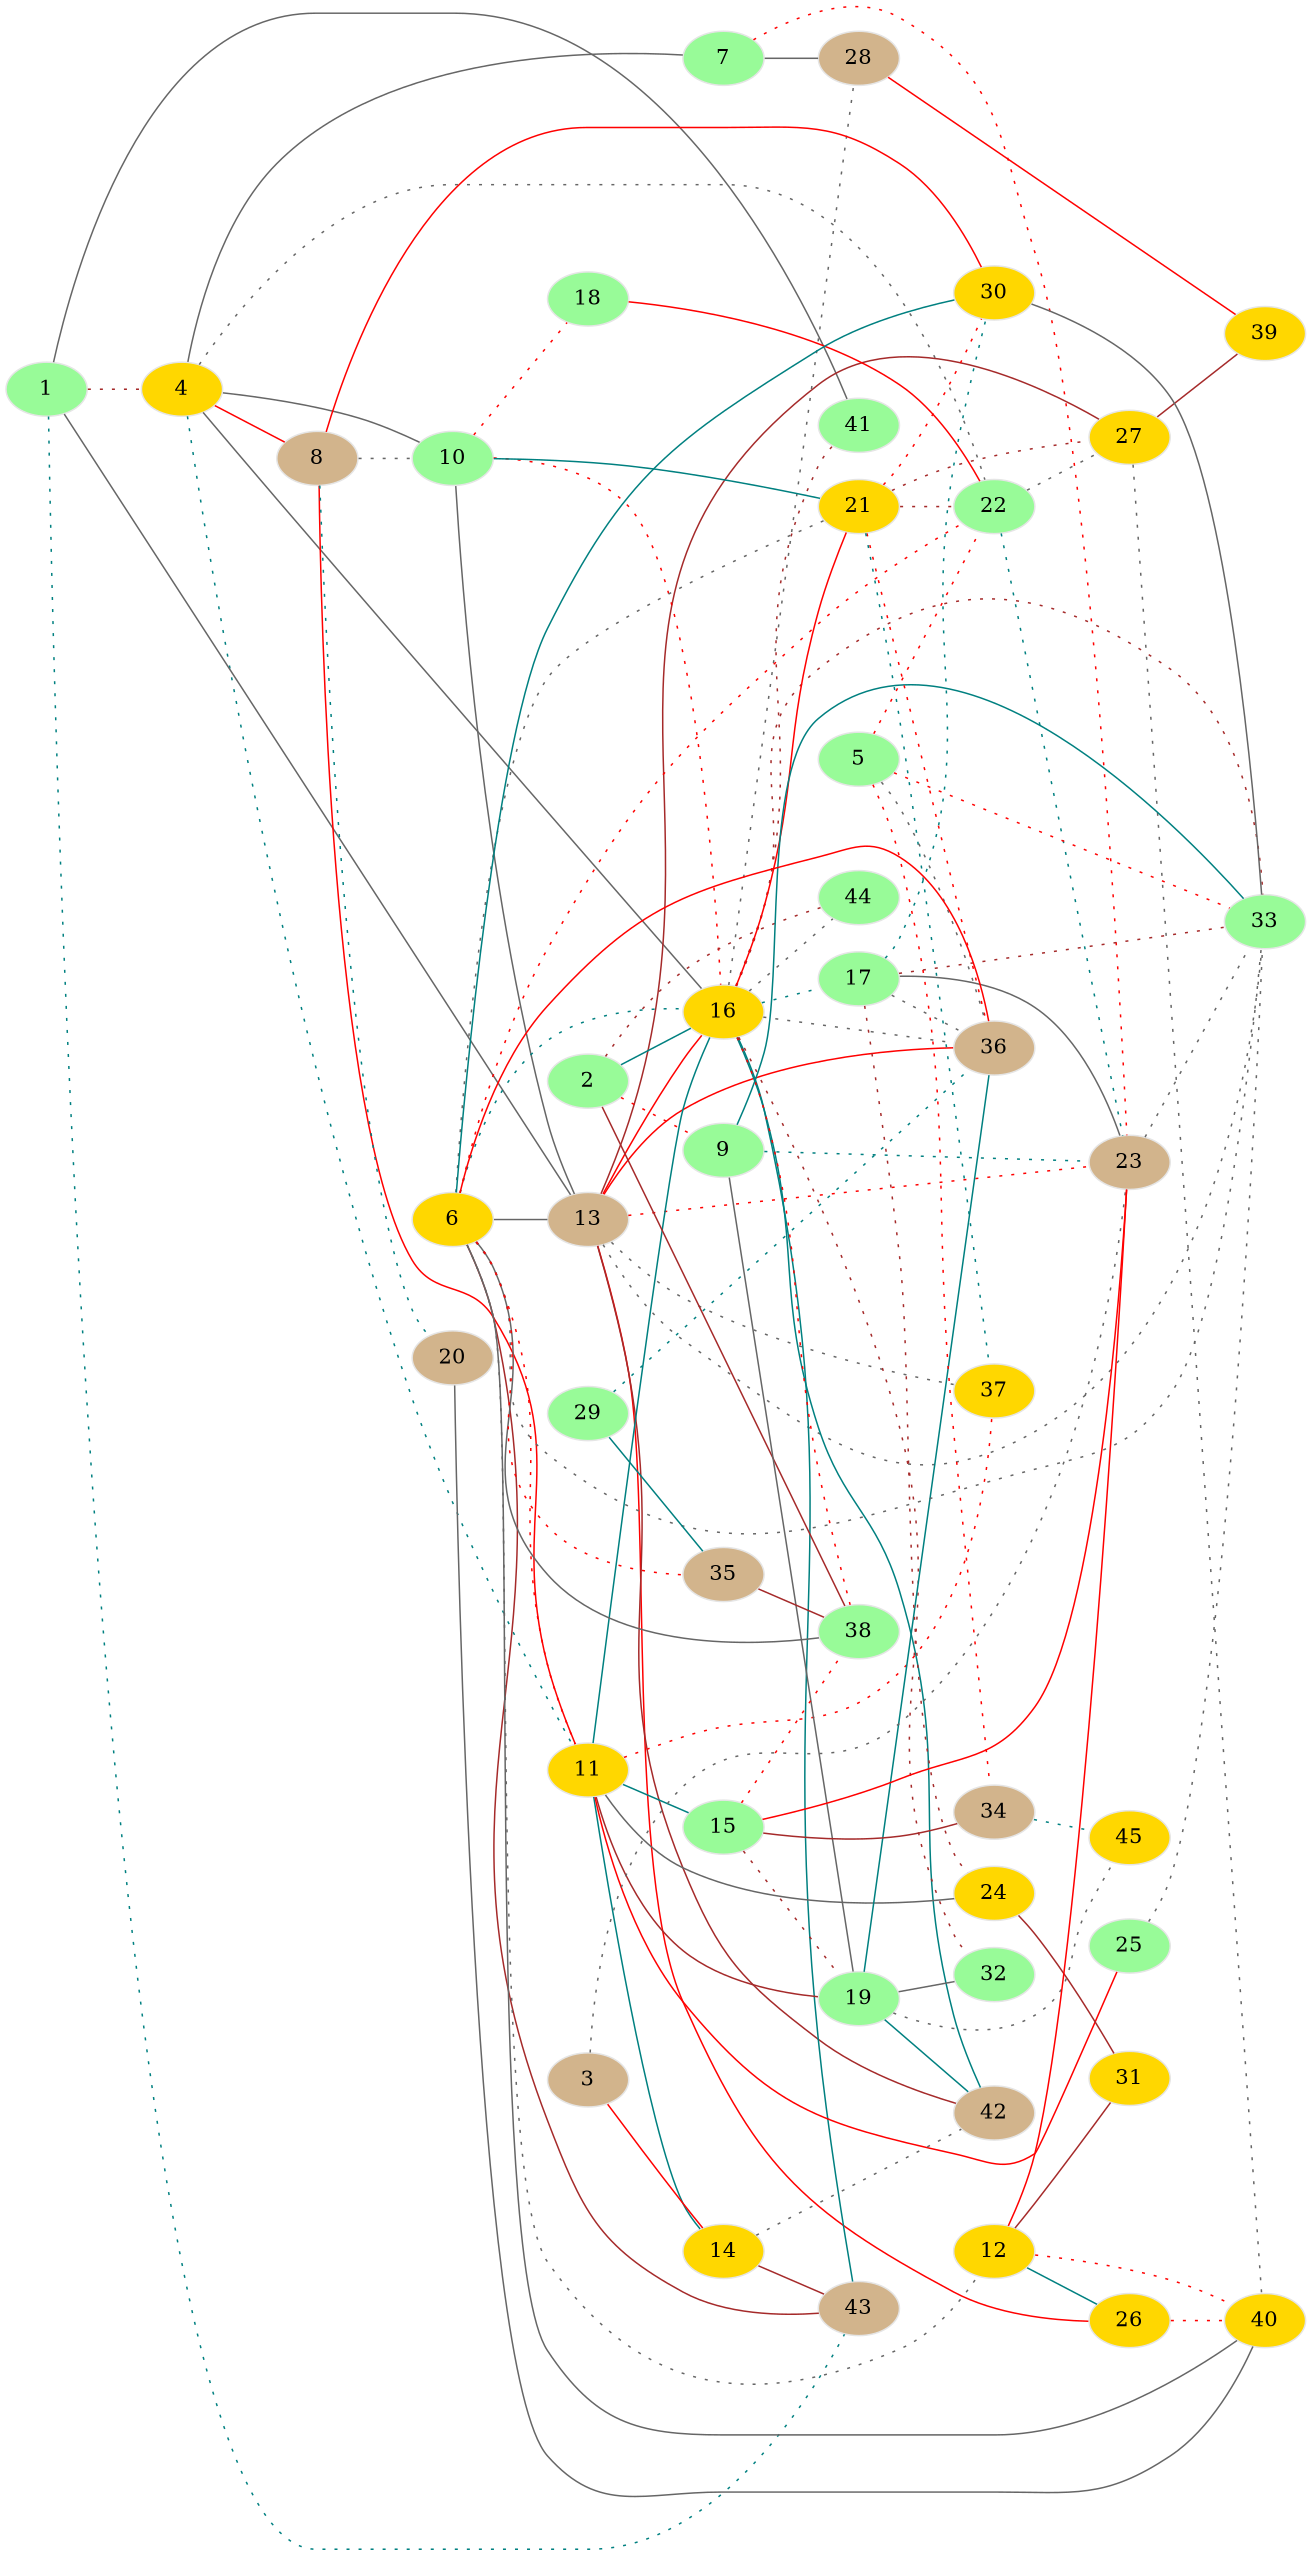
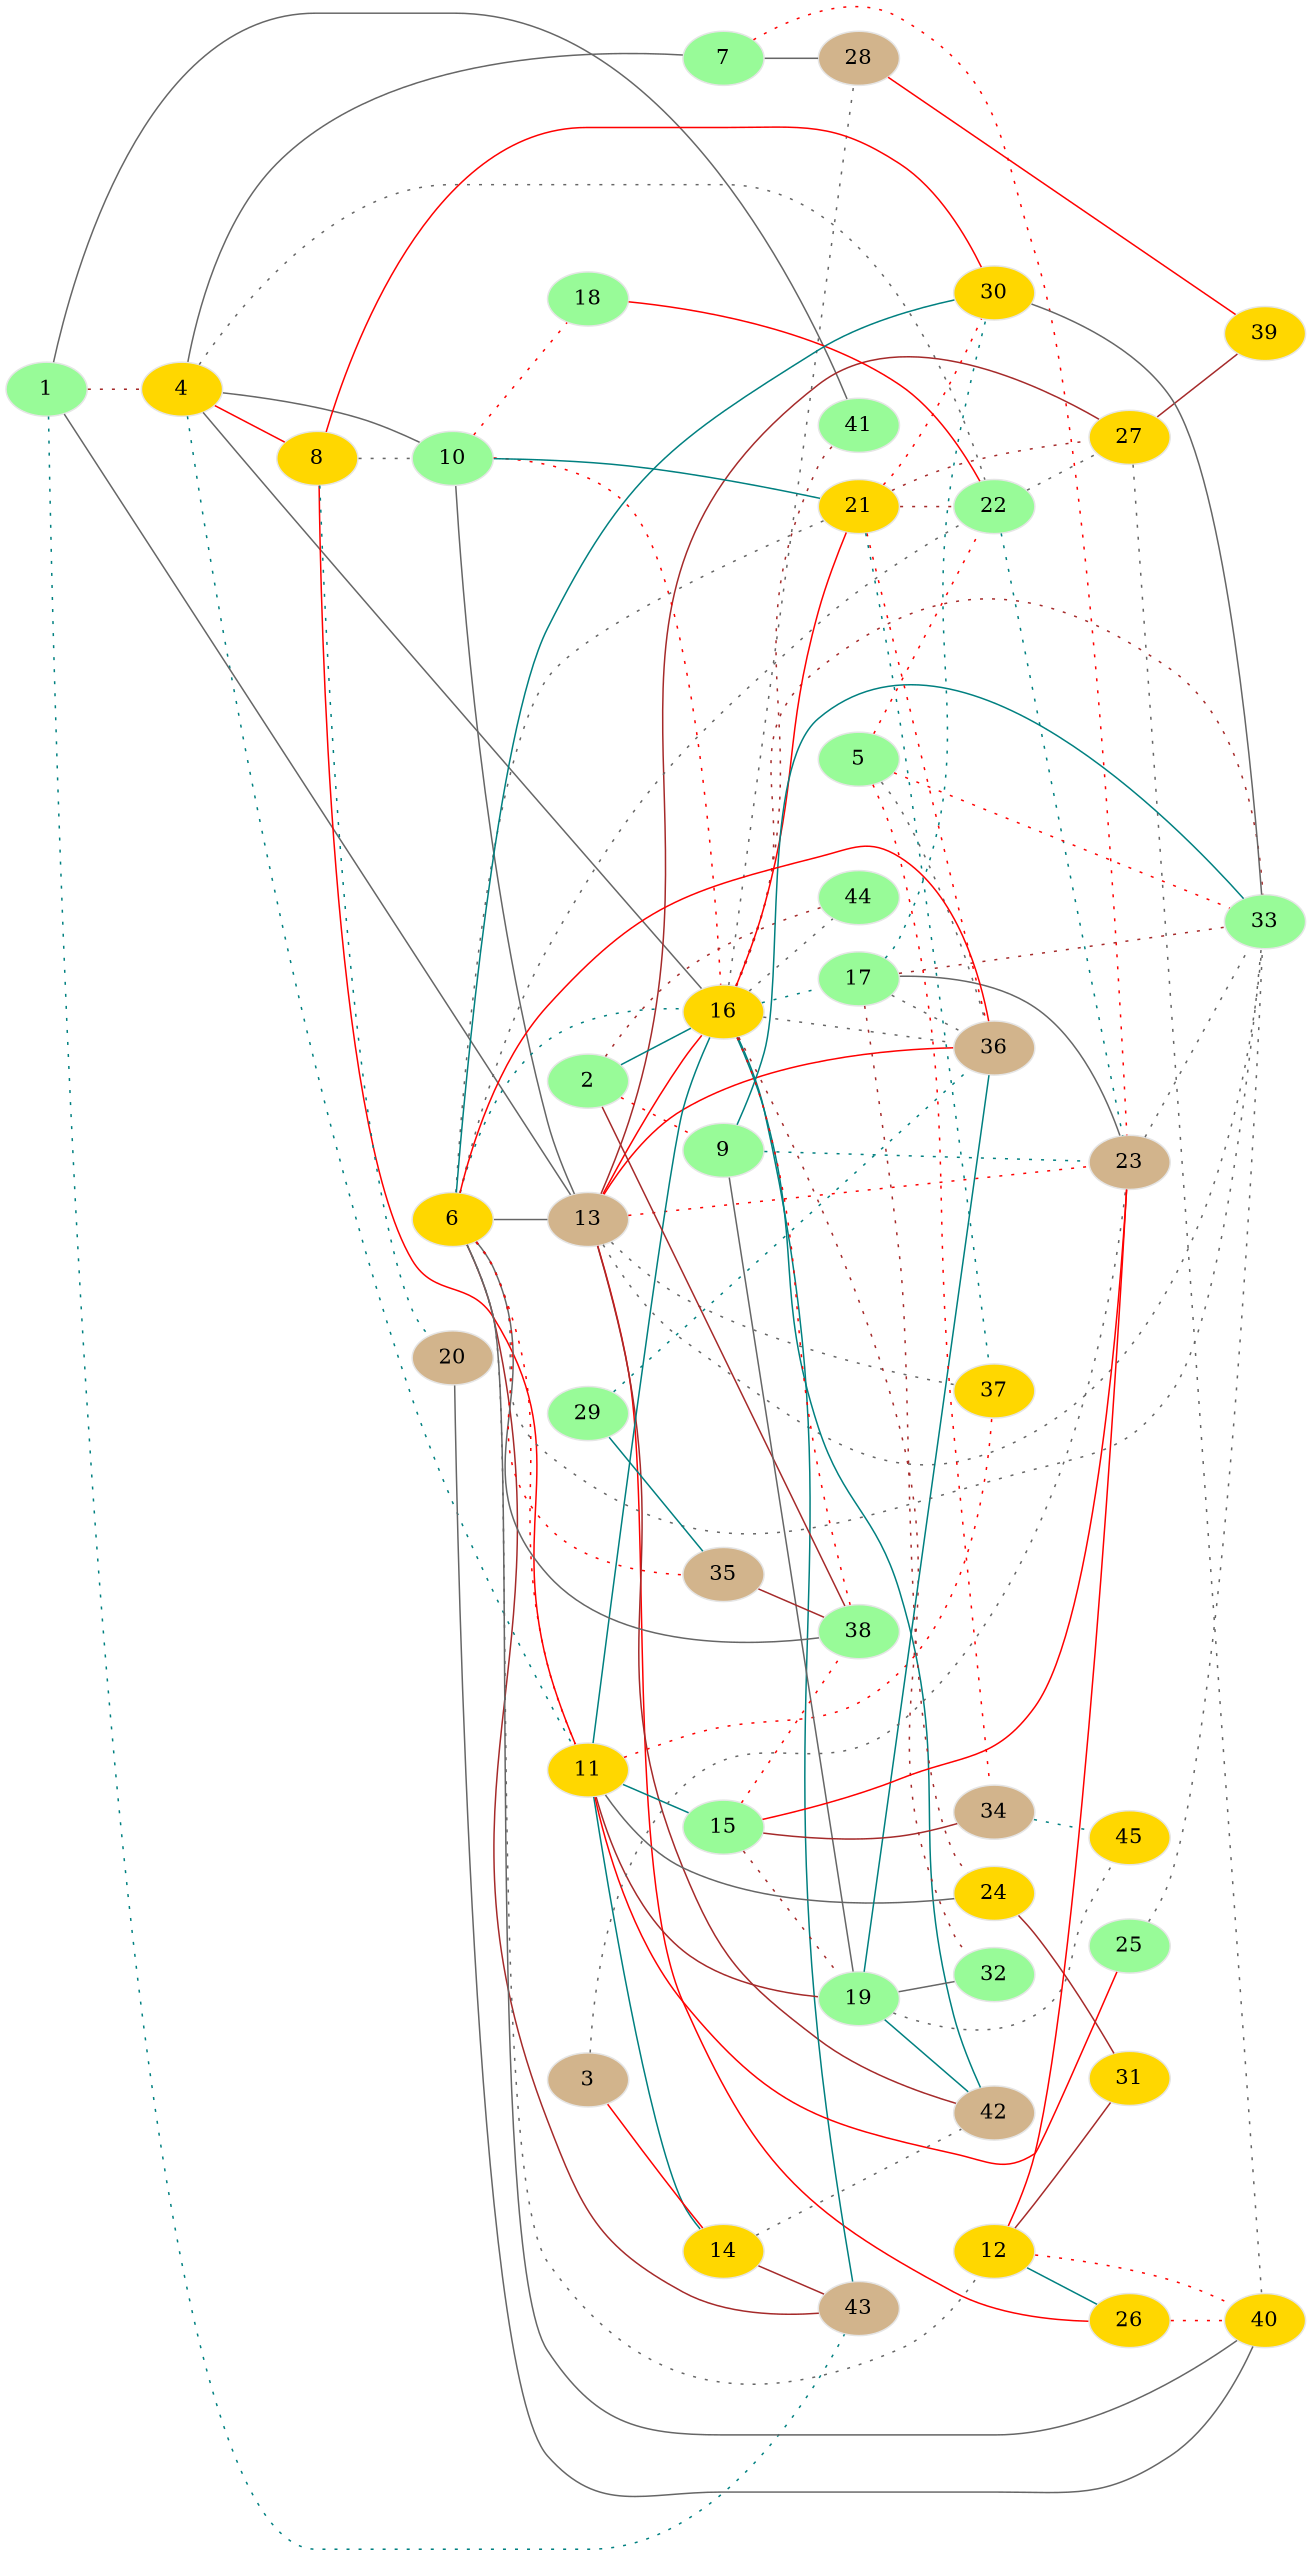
(317, 458) -> (317, 458)
(639, 805) -> (639, 805)
